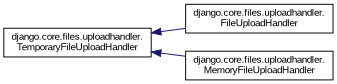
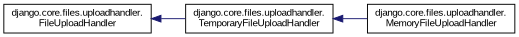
(173, 30) -> (173, 19)
